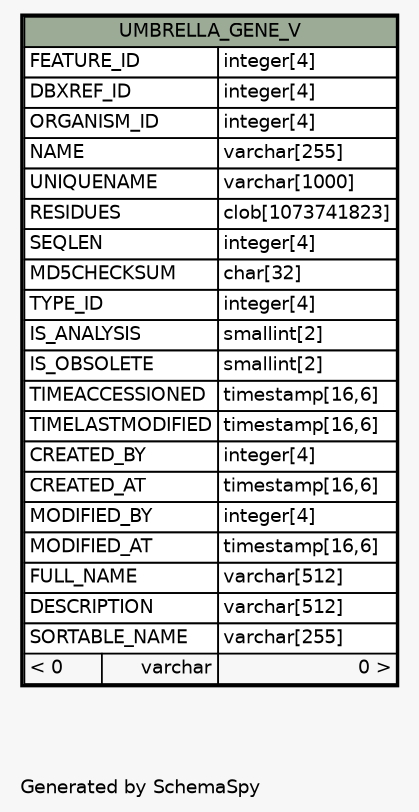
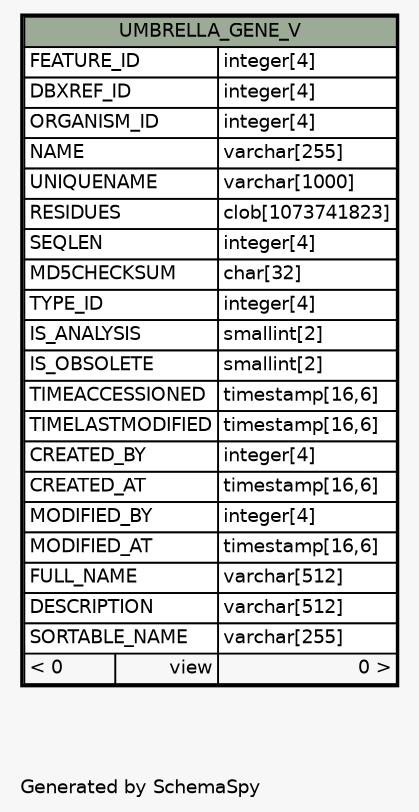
(177, 668) -> (191, 668)
